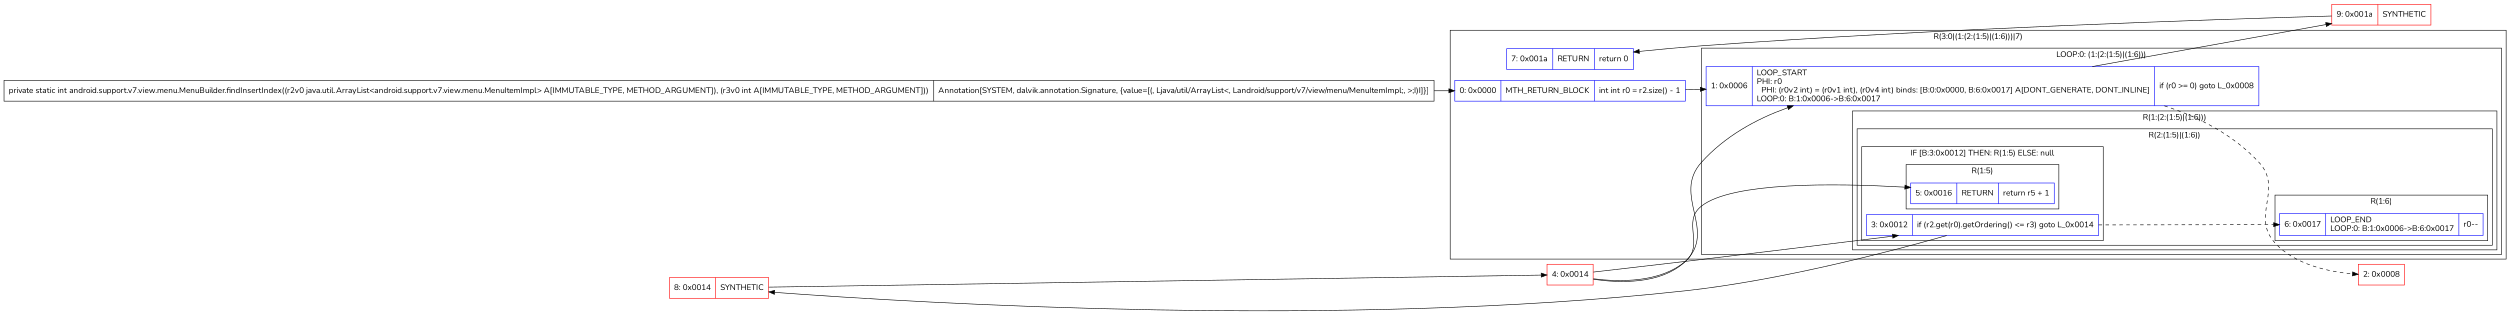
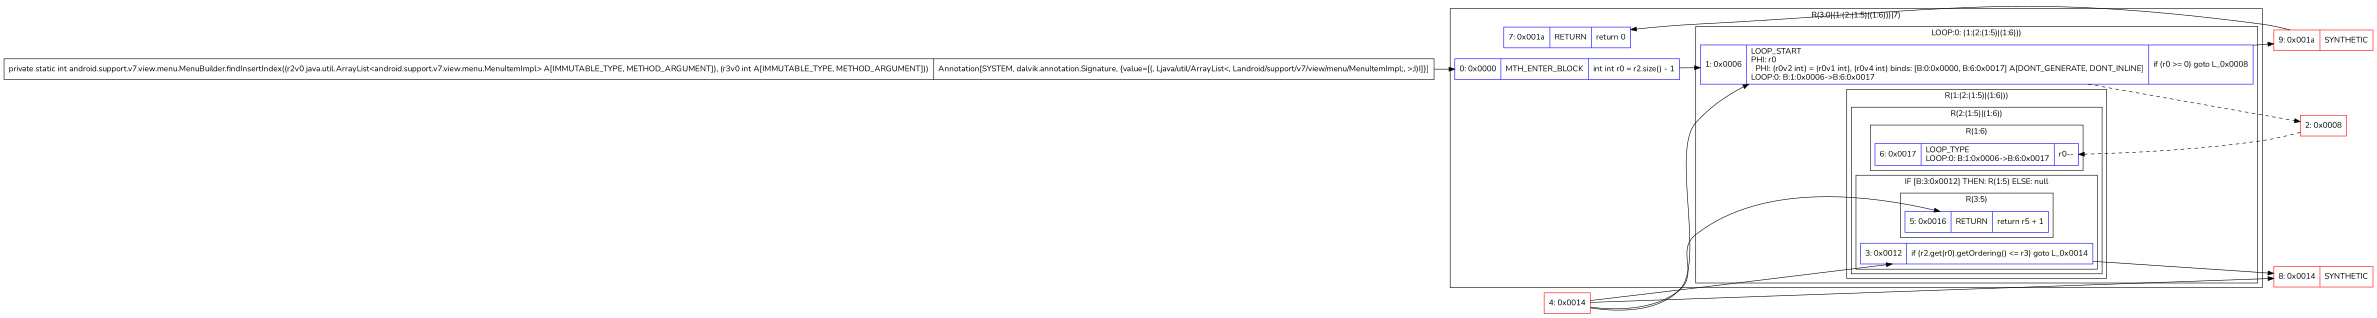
(1548, 90) -> (1545, 69)
(1982, 171) -> (1977, 200)
(2351, 220) -> (1948, 150)
(2186, 225) -> (2193, 148)
(1155, 281) -> (1912, 291)
